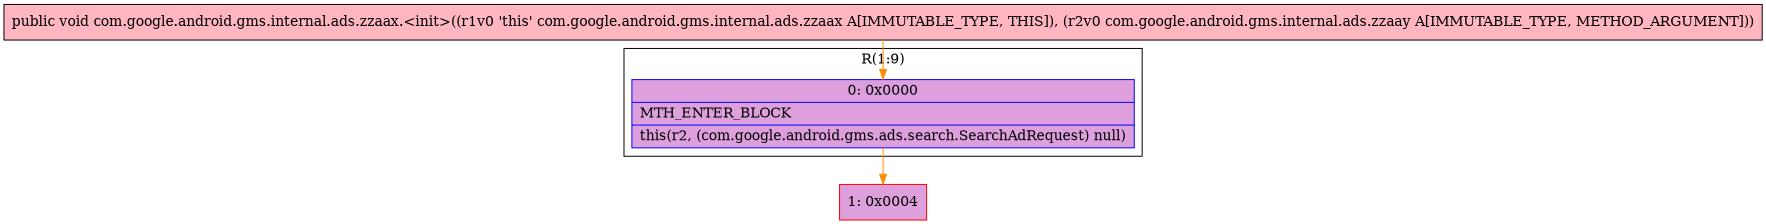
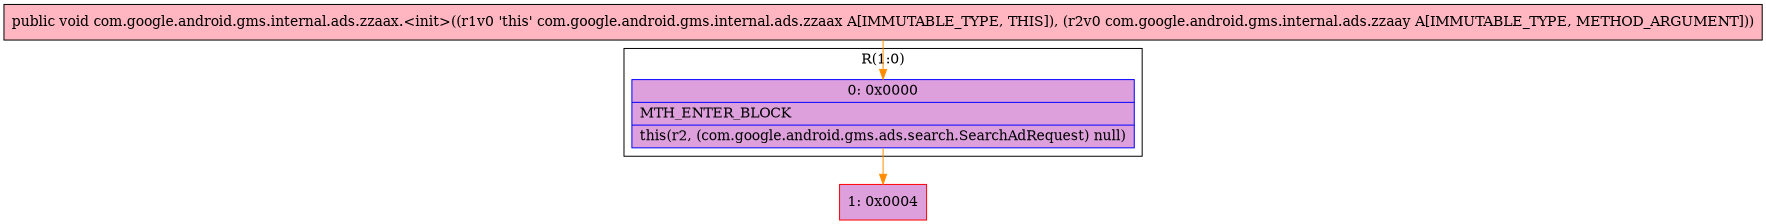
(883, 60) -> (883, 60)
